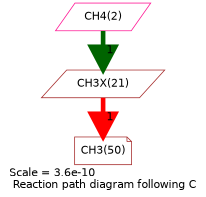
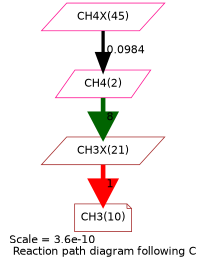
none -> (103, 17)
(108, 50) -> (108, 117)
(103, 151) -> (103, 218)
